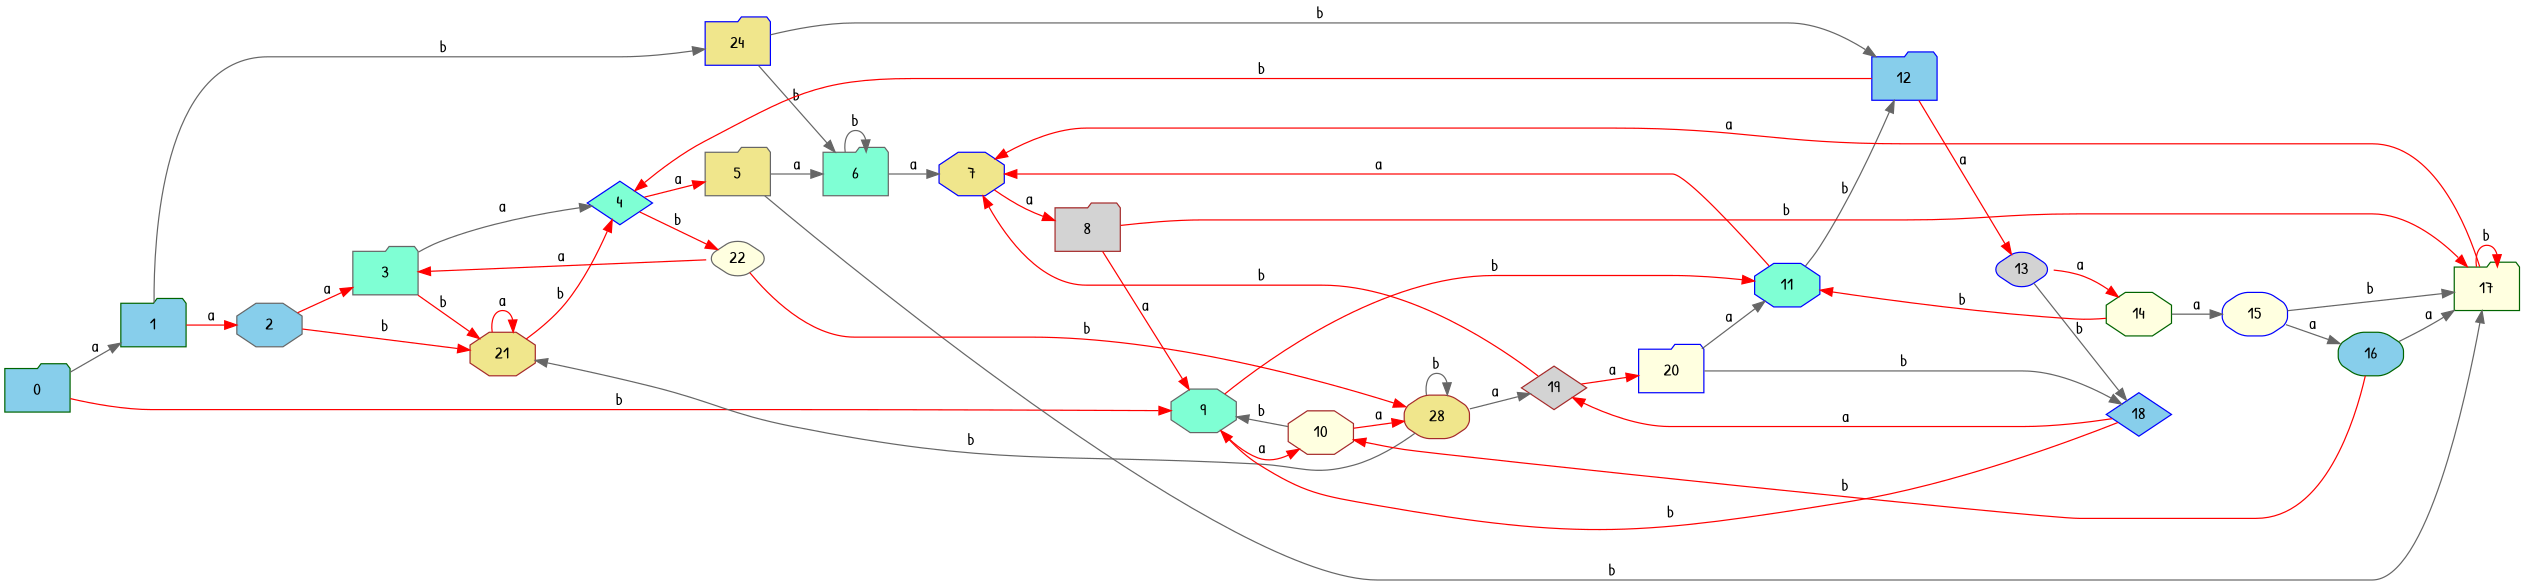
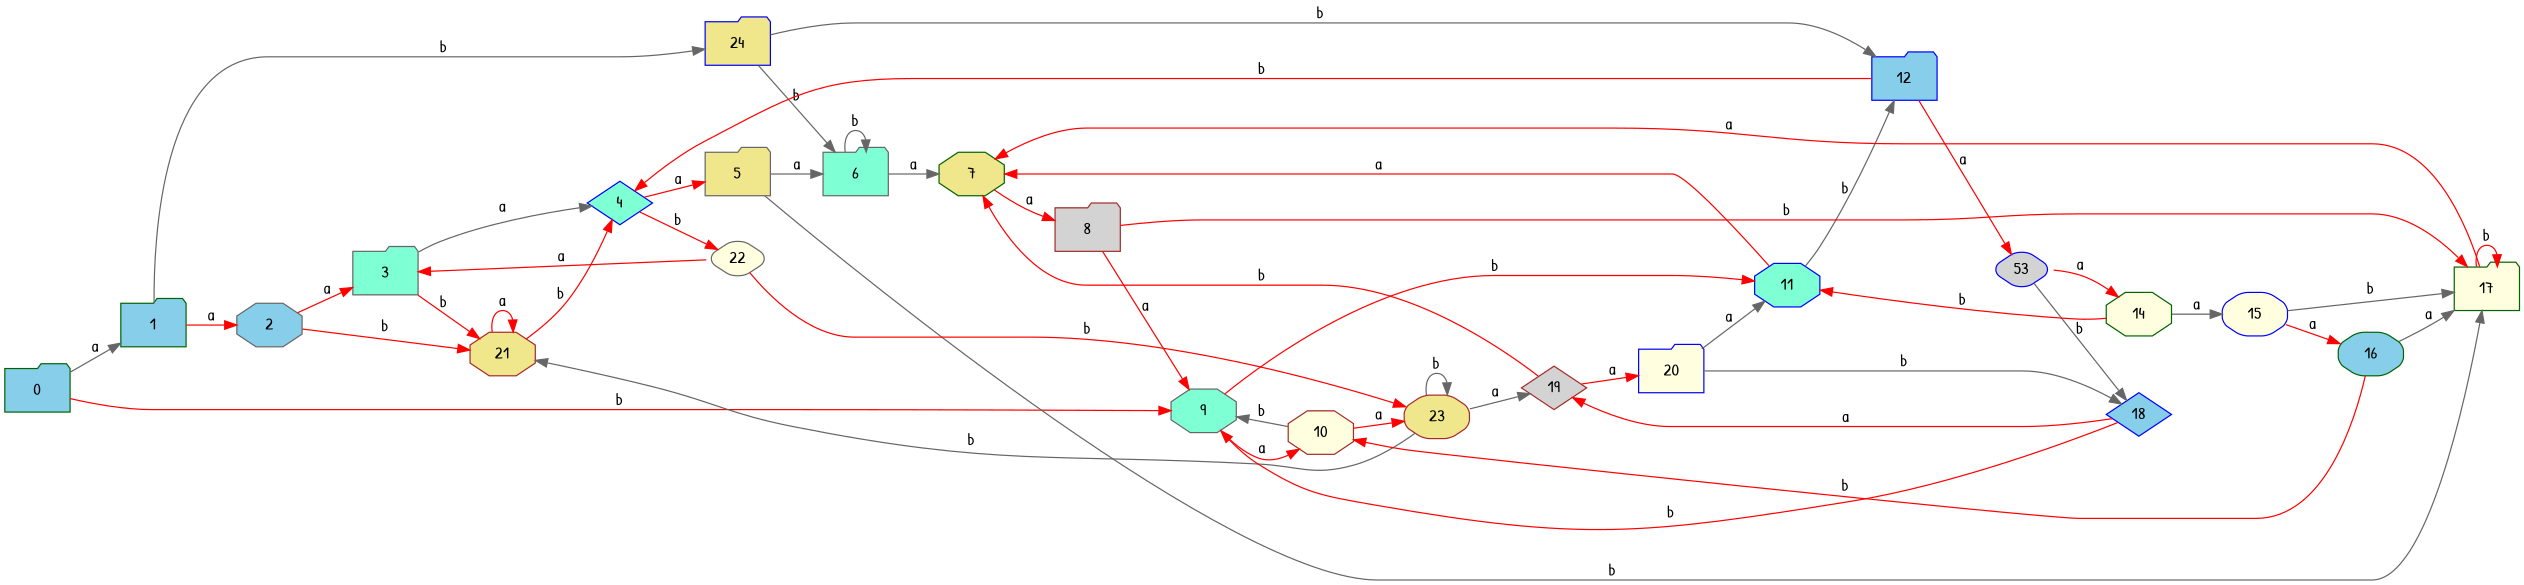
(972, 174) -> (972, 174)
(2022, 269) -> (2022, 269)
(2307, 332) -> (2307, 332)
(1437, 417) -> (1437, 417)
